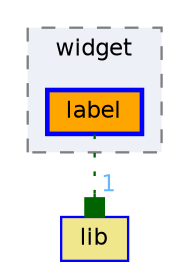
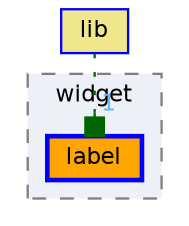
(95, 167) -> (95, 89)
